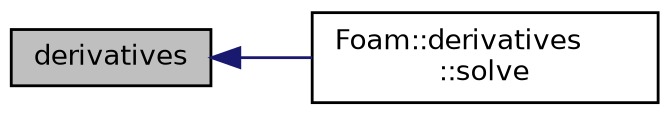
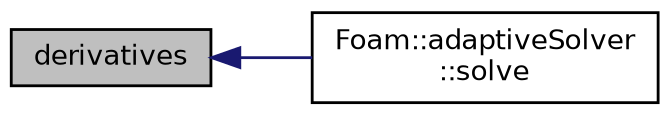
(485, 58) -> (485, 58)
